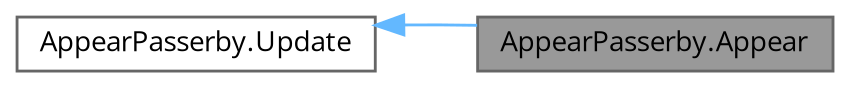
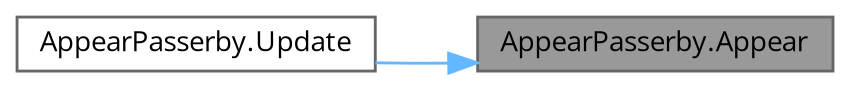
(441, 25) -> (412, 63)
